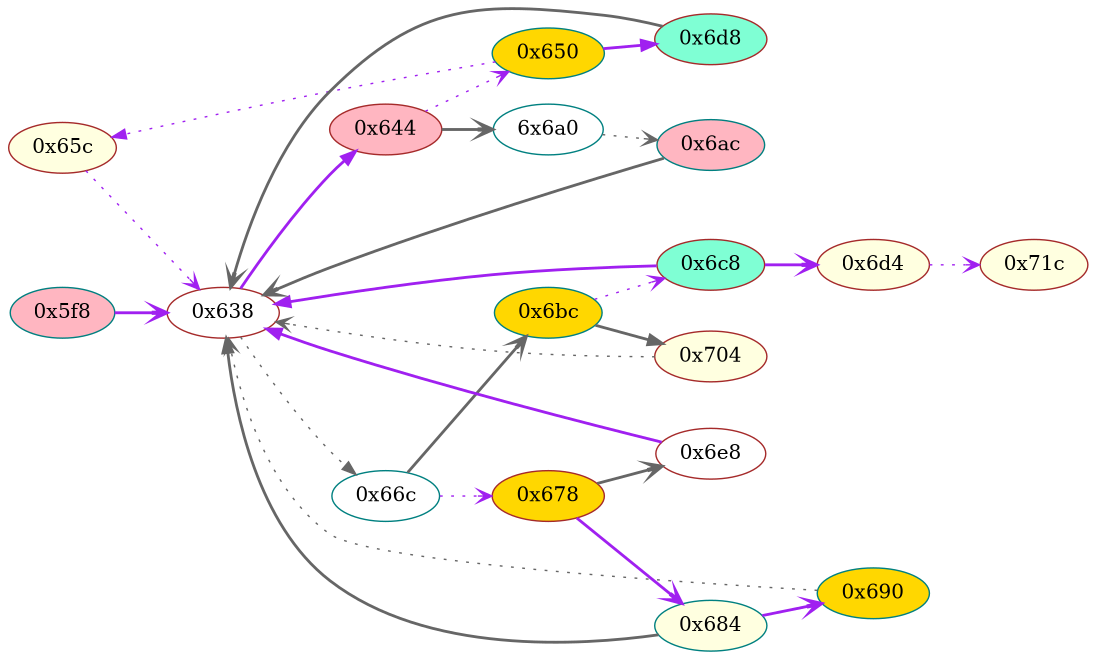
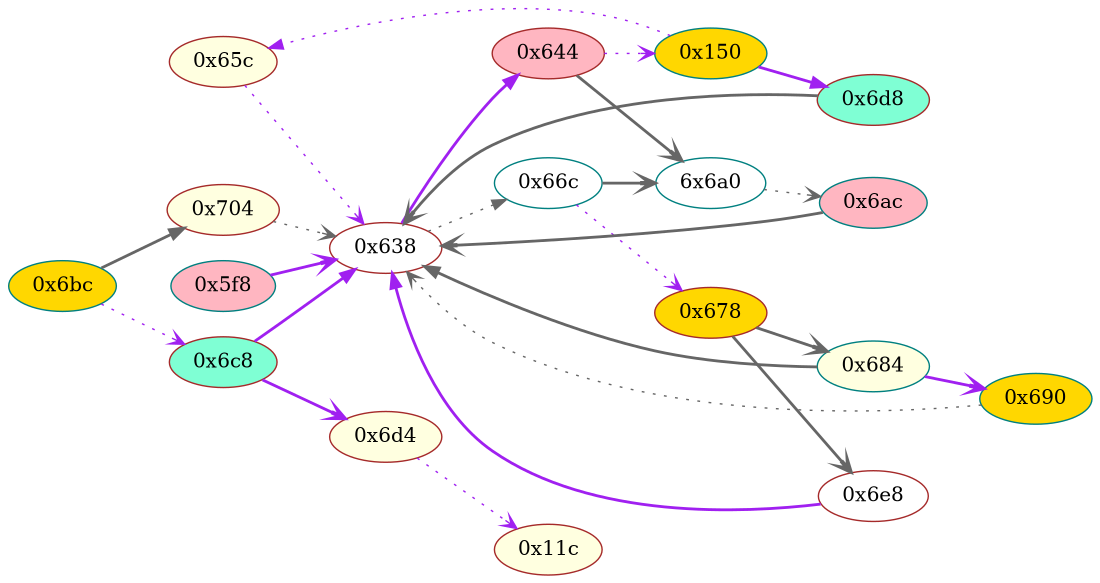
(548, 53) -> (711, 53)
(1034, 265) -> (548, 550)
(462, 410) -> (622, 183)
(624, 556) -> (785, 337)
